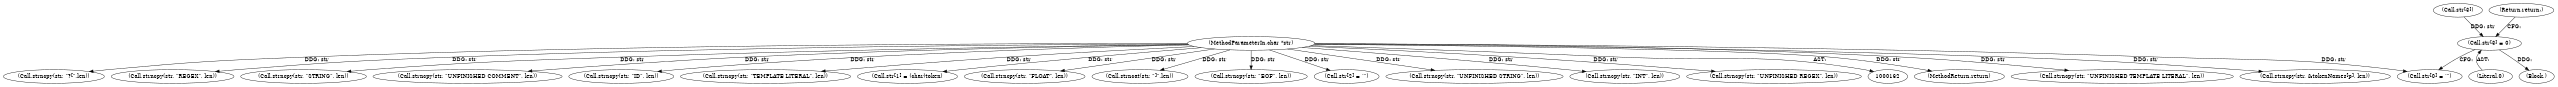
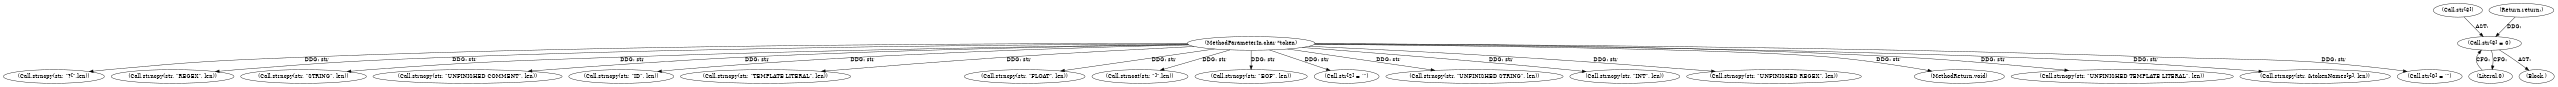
(2483, 27) -> (2483, 27)
(2515, 27) -> (2515, 27)
(1251, 43) -> (1251, 43)
(2458, 58) -> (2493, 58)
(2484, 60) -> (2484, 60)
(2526, 60) -> (2526, 60)
(907, 76) -> none
(1888, 76) -> none
(1959, 76) -> (1959, 76)
